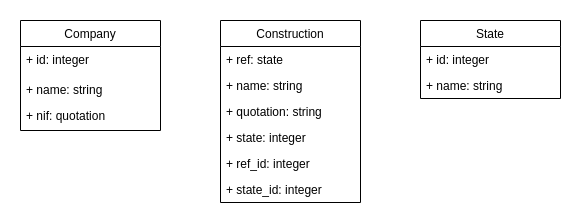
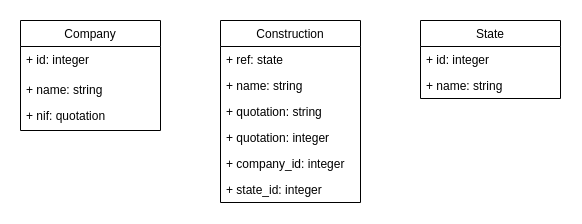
(274, 138) -> (285, 138)
(275, 164) -> (289, 164)
